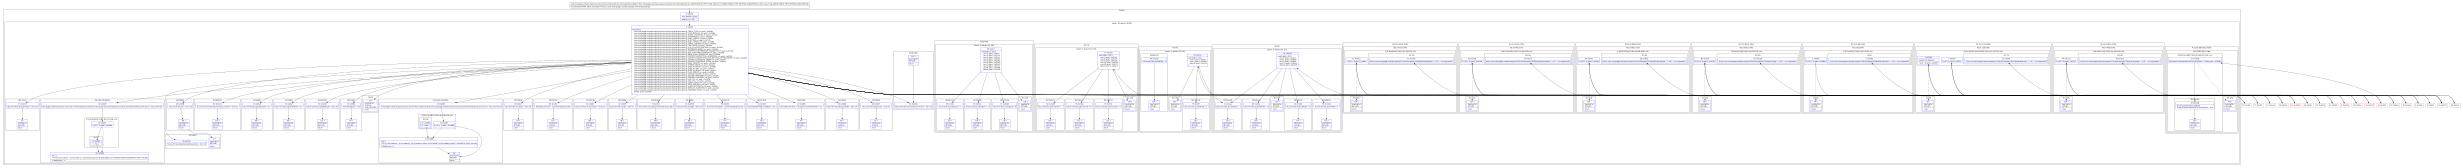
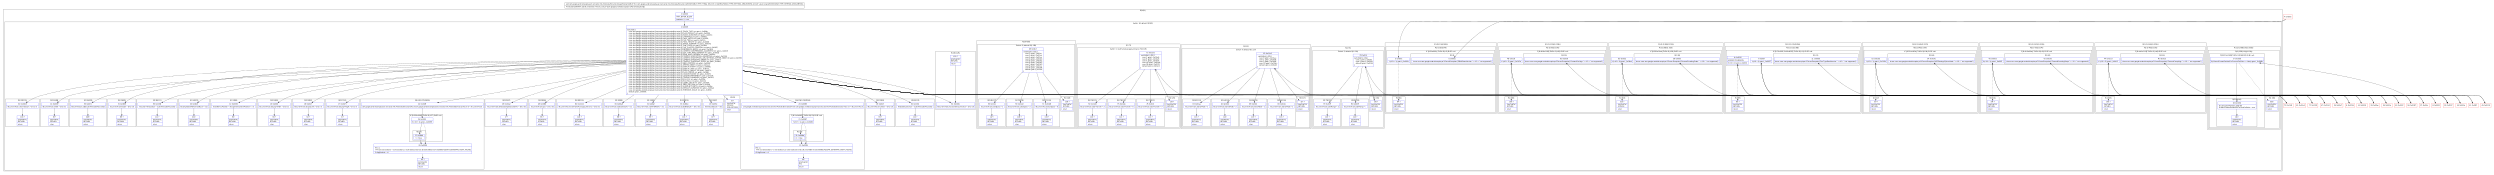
(1086, 49) -> (1128, 49)
(1207, 87) -> (1359, 84)
(2107, 96) -> (1829, 21)
(195, 133) -> (506, 111)
(481, 139) -> (801, 128)
(453, 158) -> (800, 164)
none -> (423, 163)
